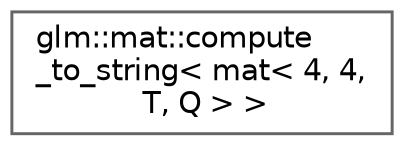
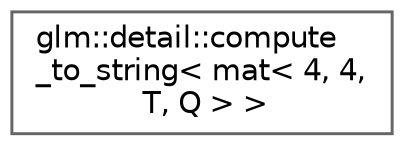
(202, 73) -> (202, 73)
